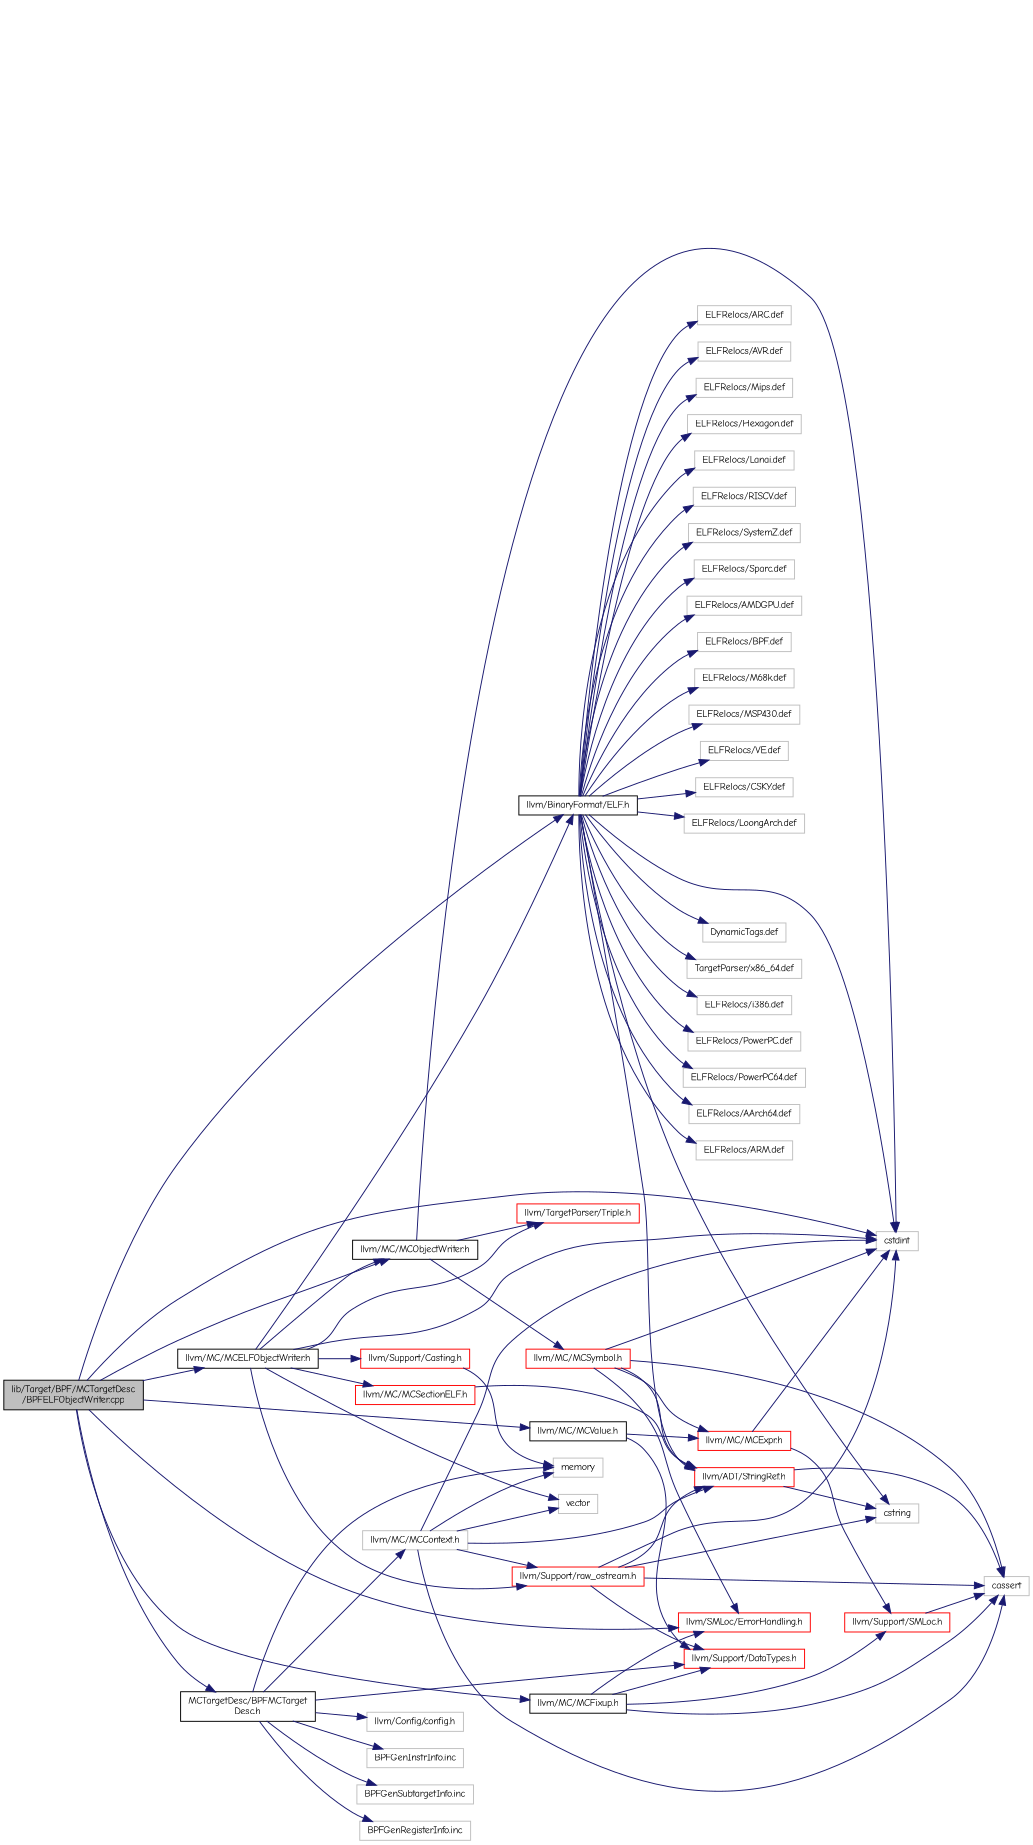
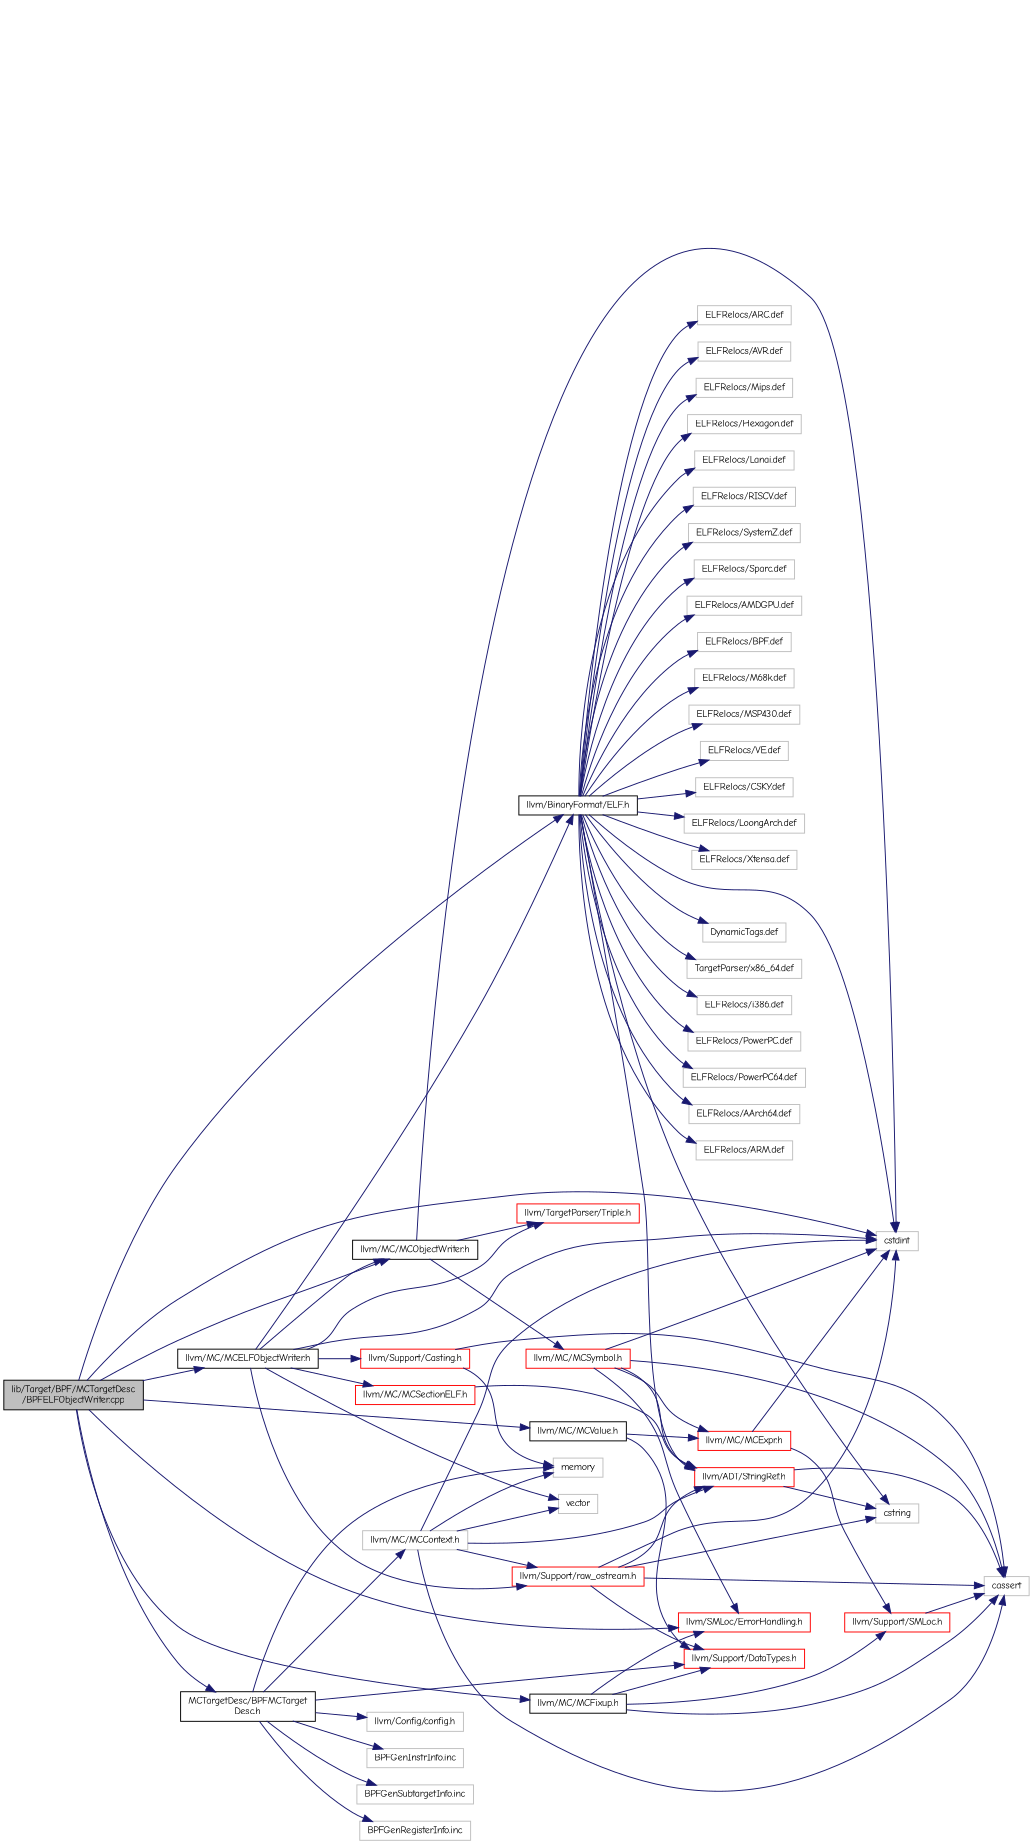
none -> (744, 860)
none -> (770, 1355)
